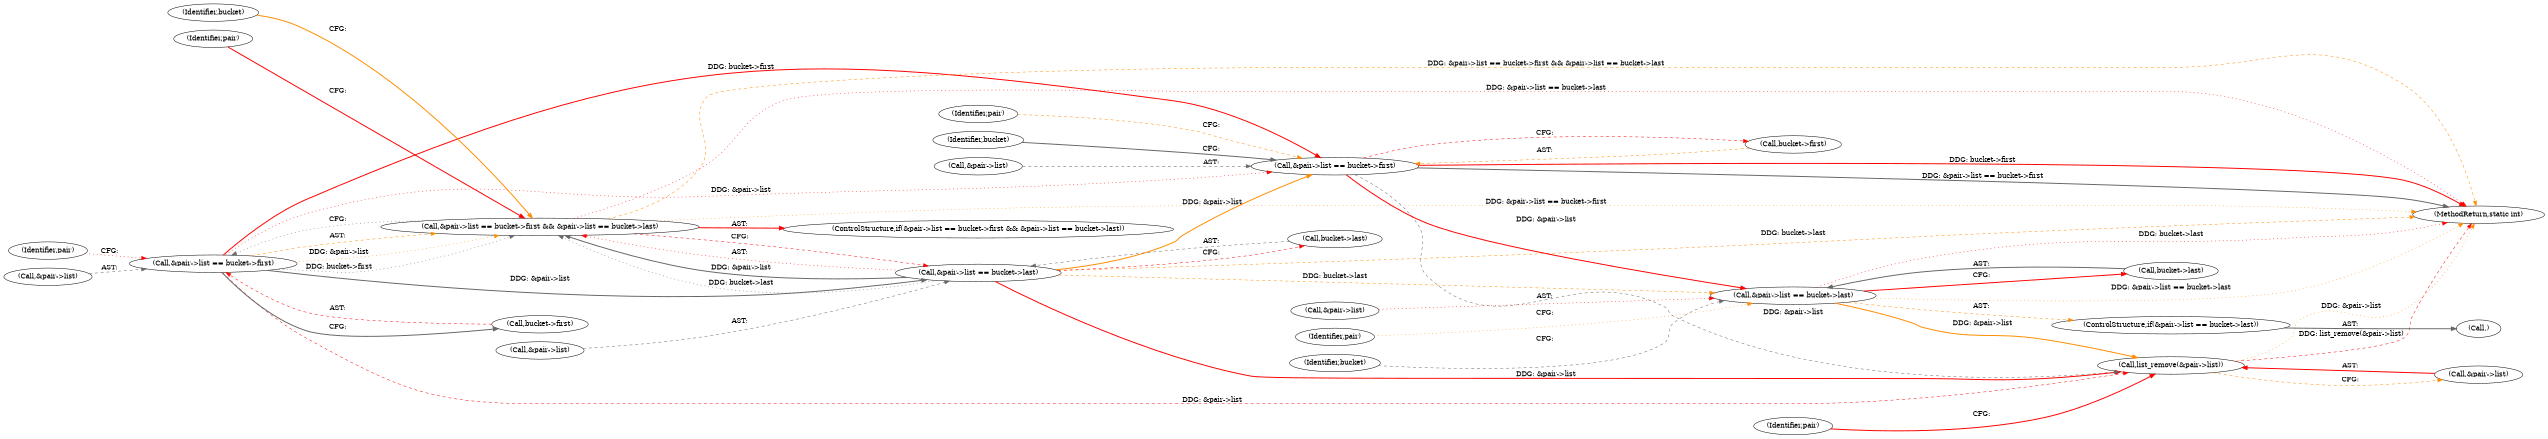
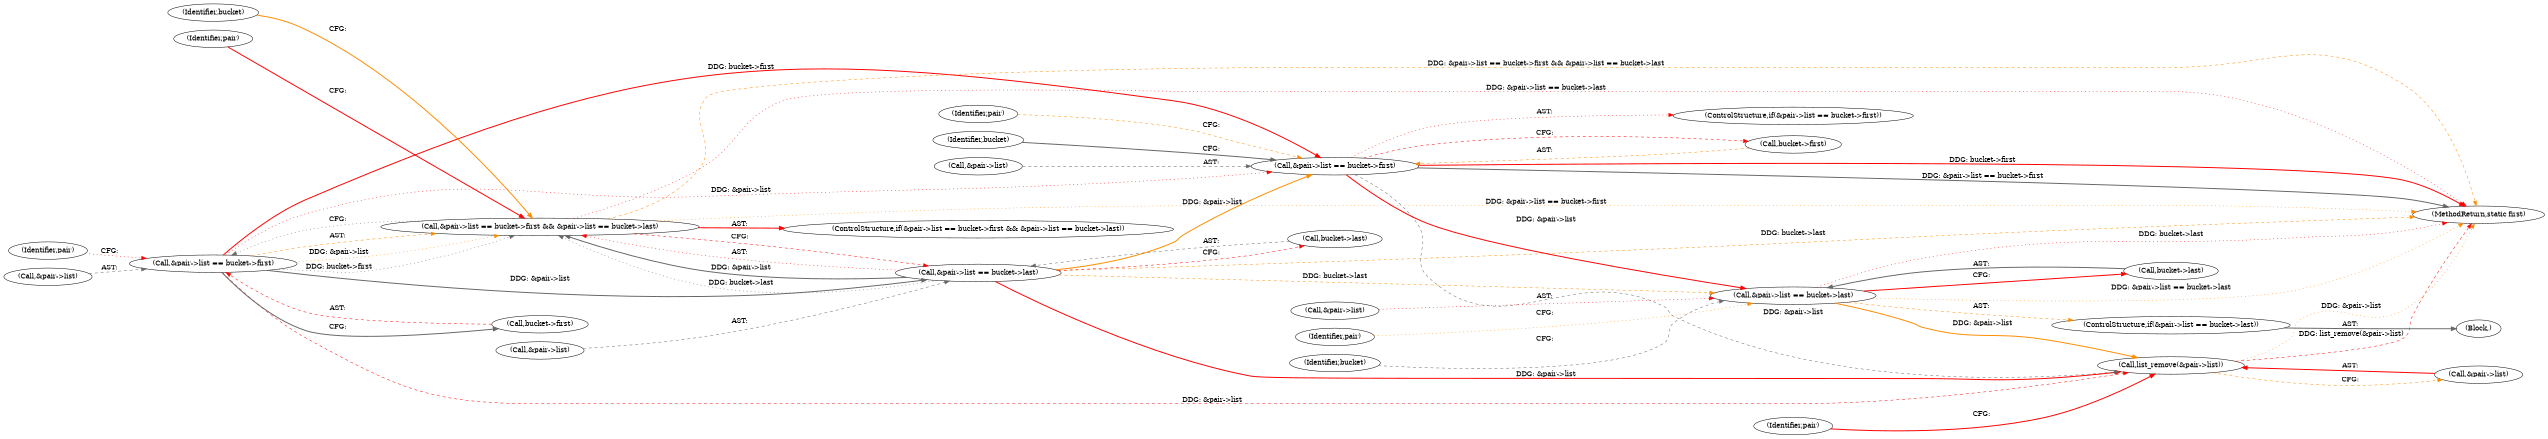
none -> (1793, 116)
(2479, 215) -> (2479, 215)
(2479, 329) -> (2479, 329)
